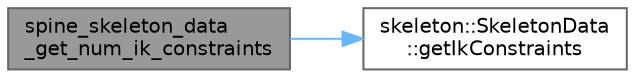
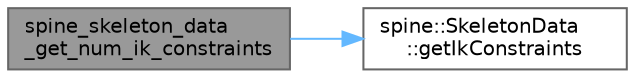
(495, 39) -> (495, 39)
